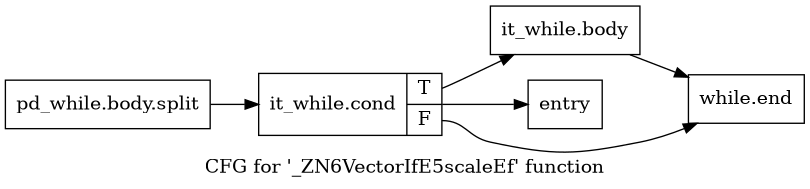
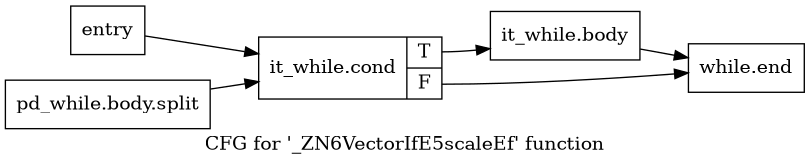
(478, 104) -> (195, 44)
